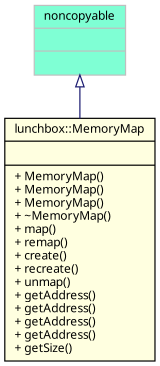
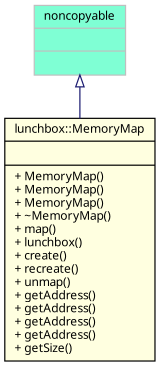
(41, 243) -> (49, 243)
